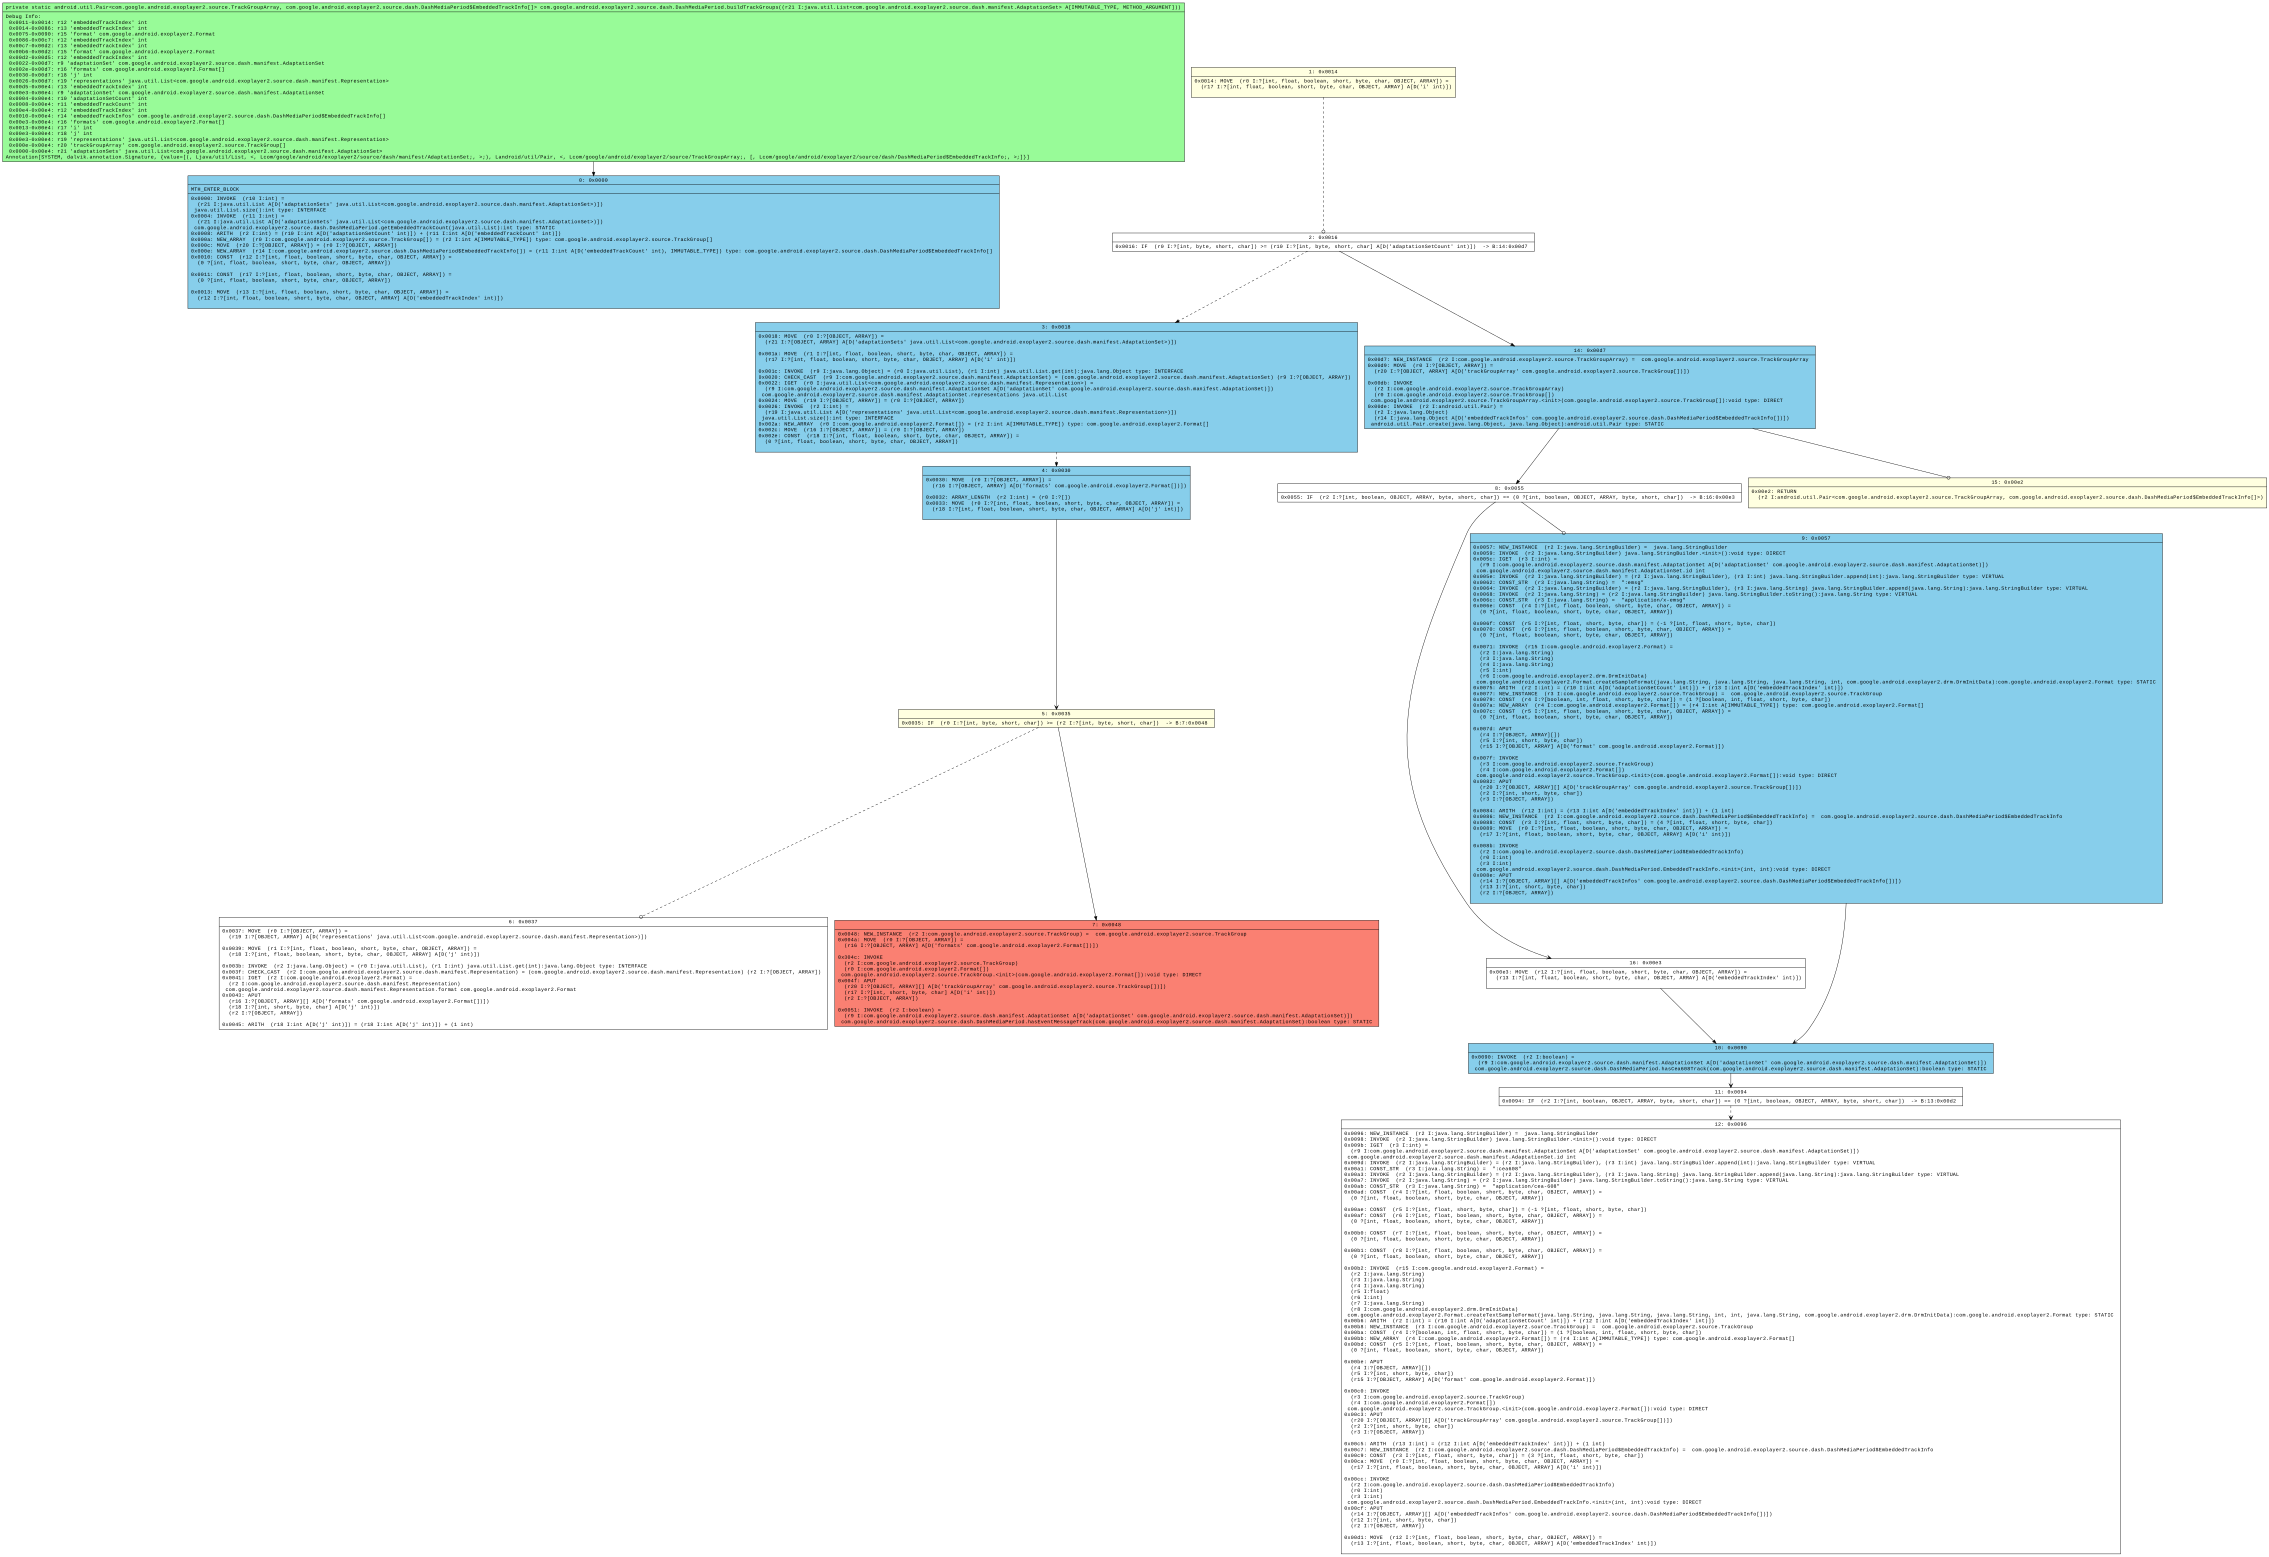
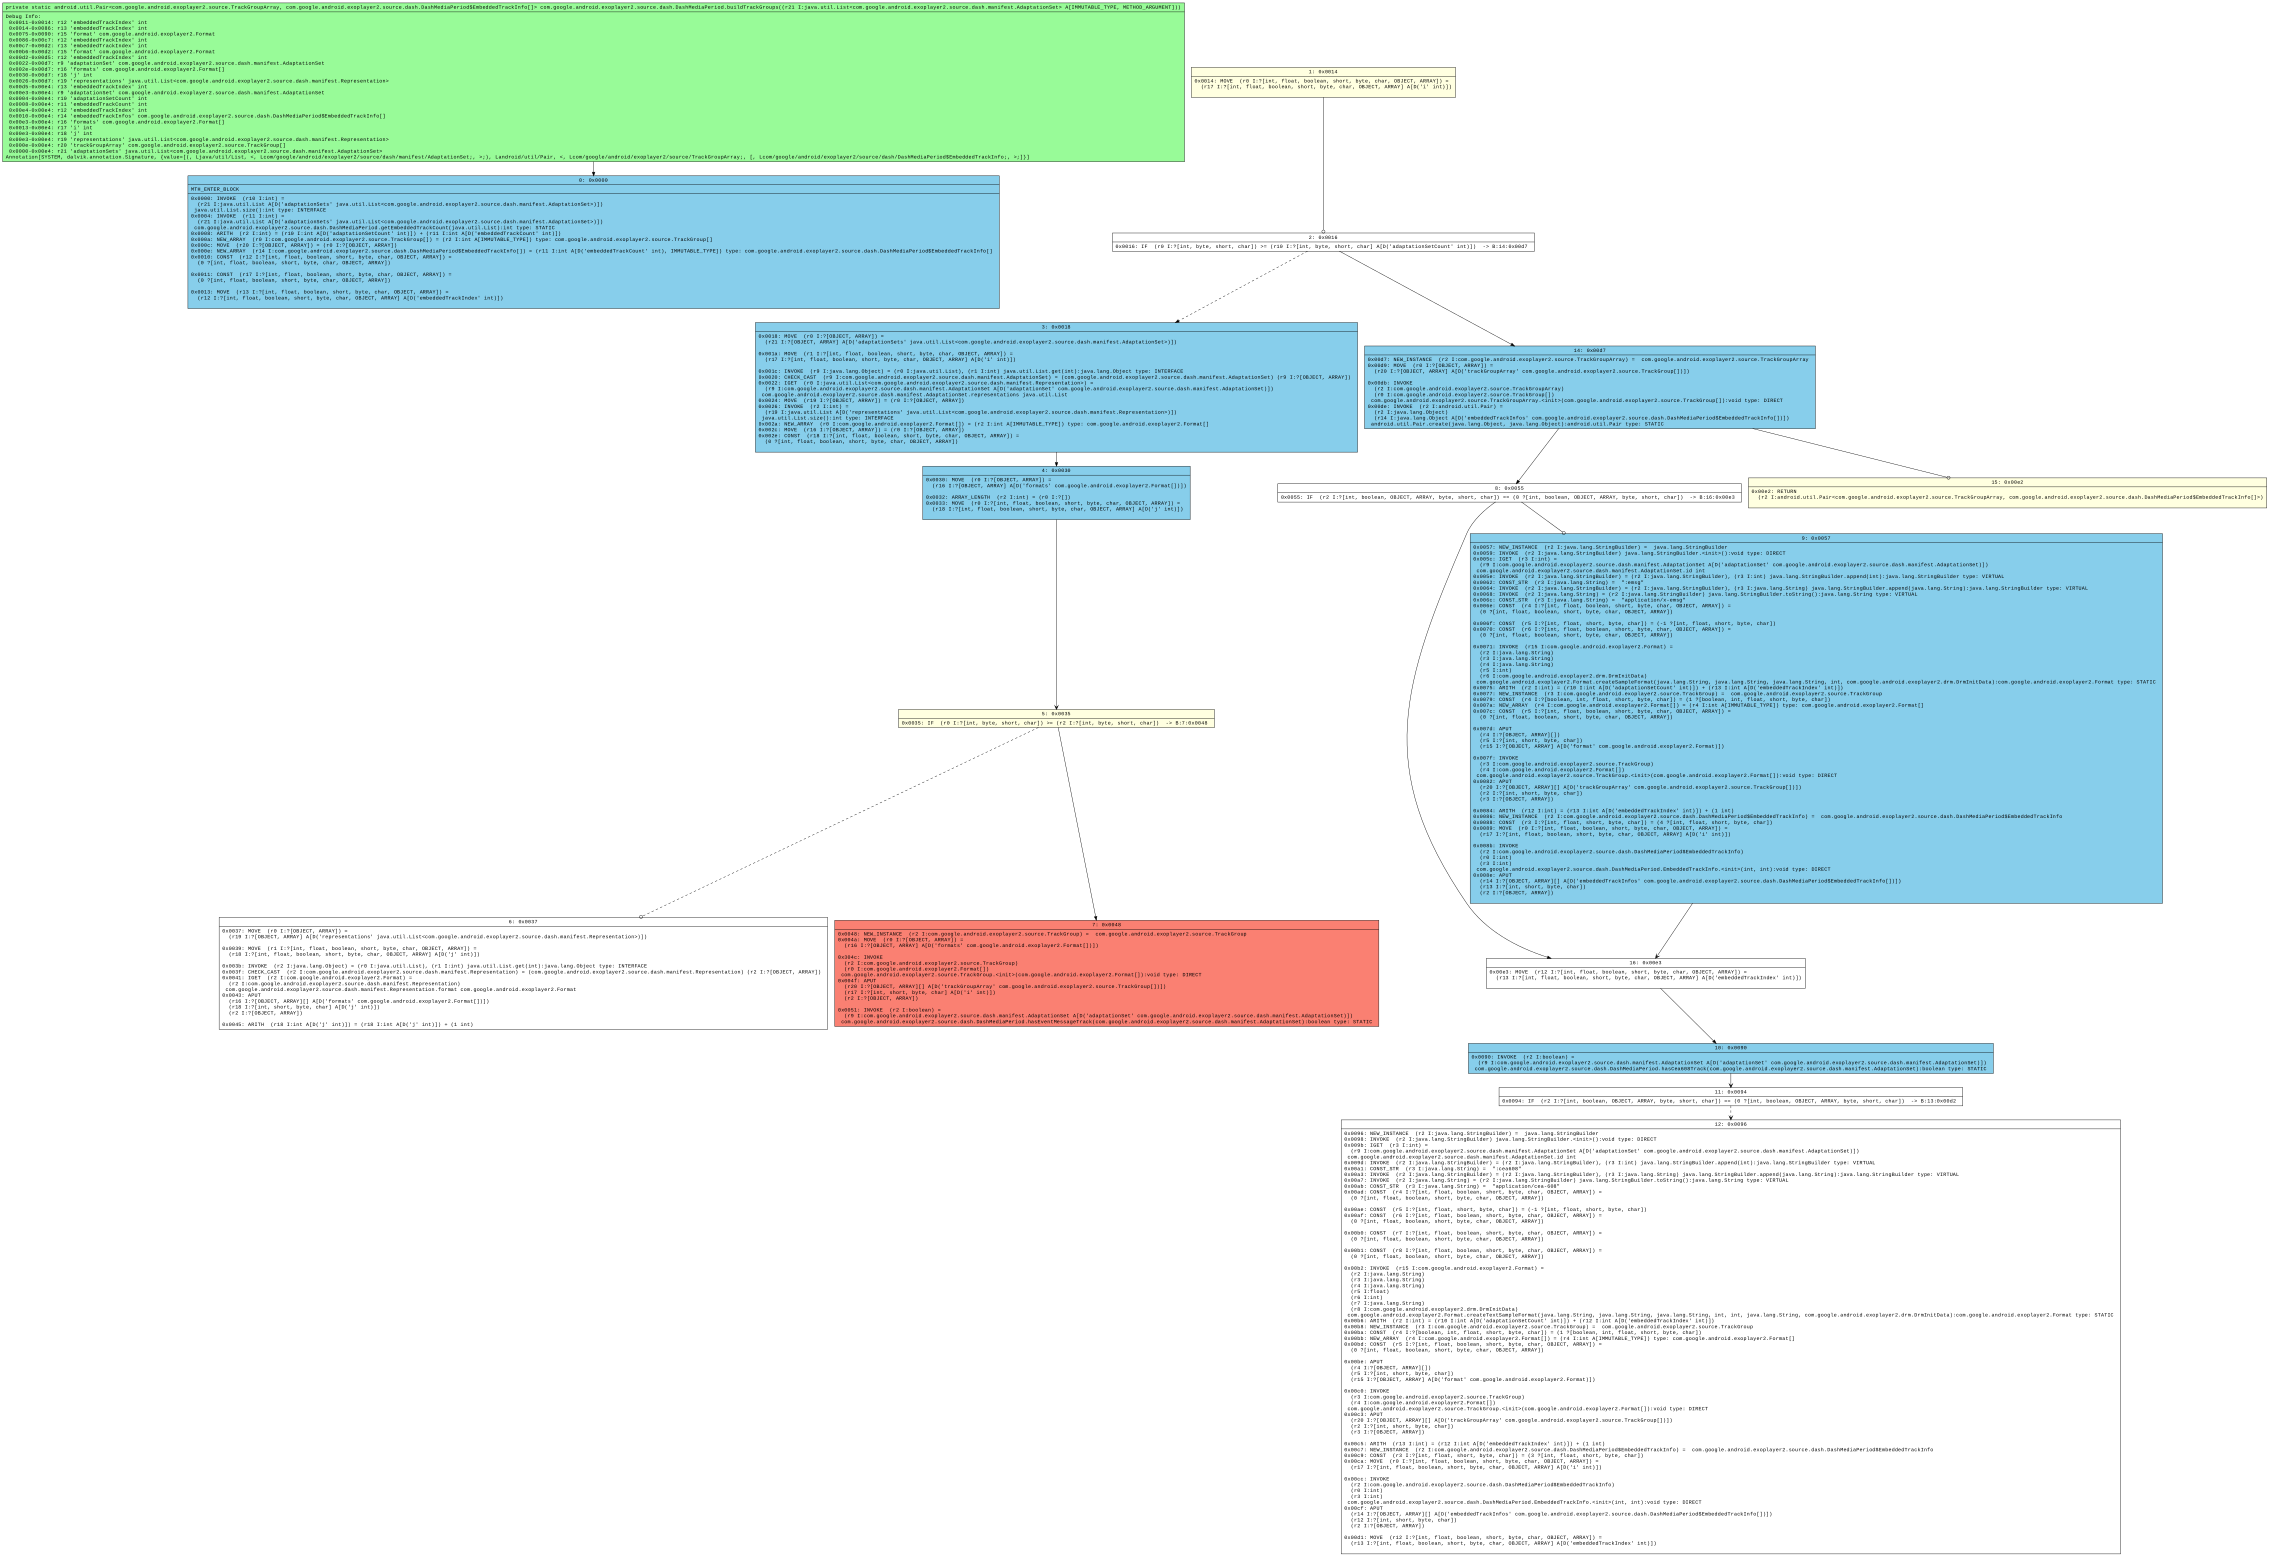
(1323, 164) -> (1323, 164)
(1056, 457) -> (1056, 457)
(1408, 748) -> (1408, 748)
(1834, 977) -> (1675, 929)
